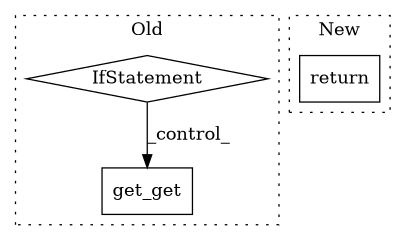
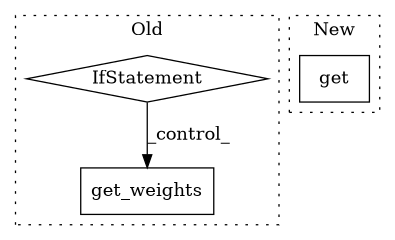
(340, 79) -> (335, 79)
(147, 191) -> (147, 191)
